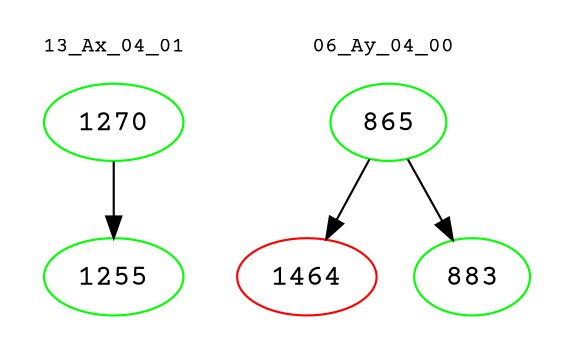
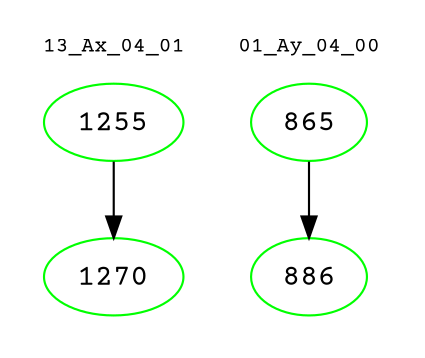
(384, 46) -> (310, 46)
(114, 189) -> (114, 189)
(307, 277) -> none
(472, 277) -> (309, 277)
